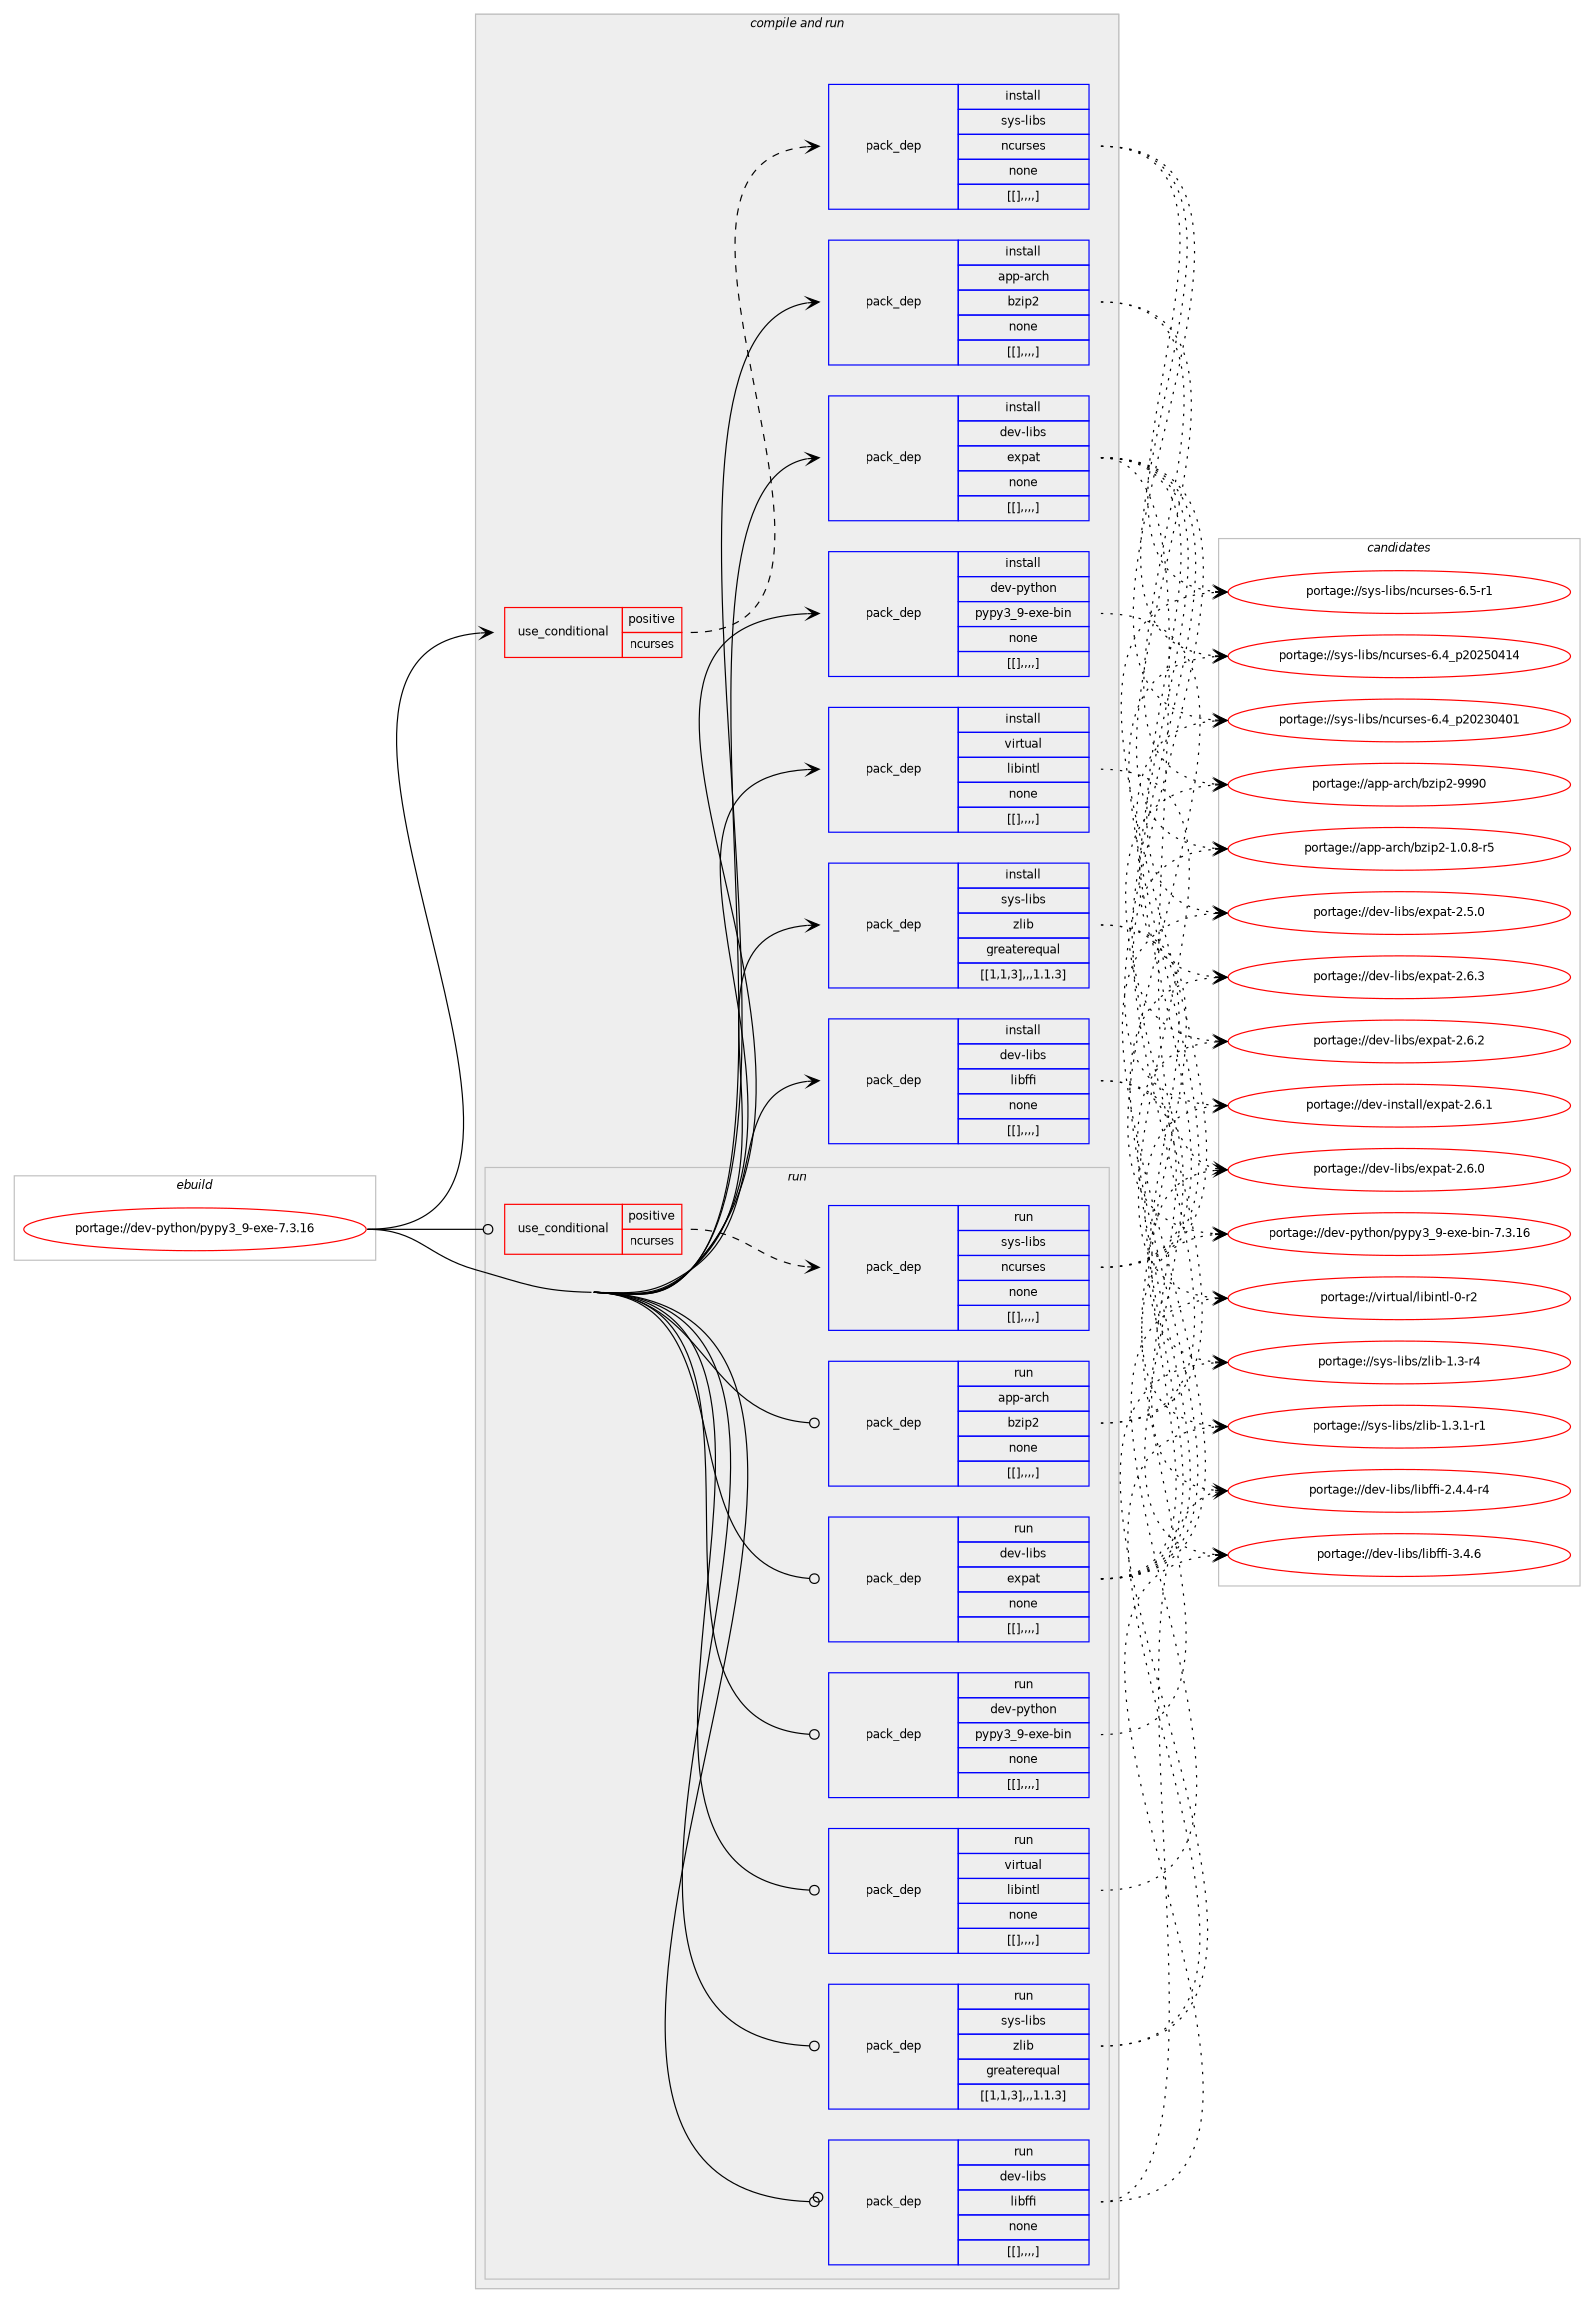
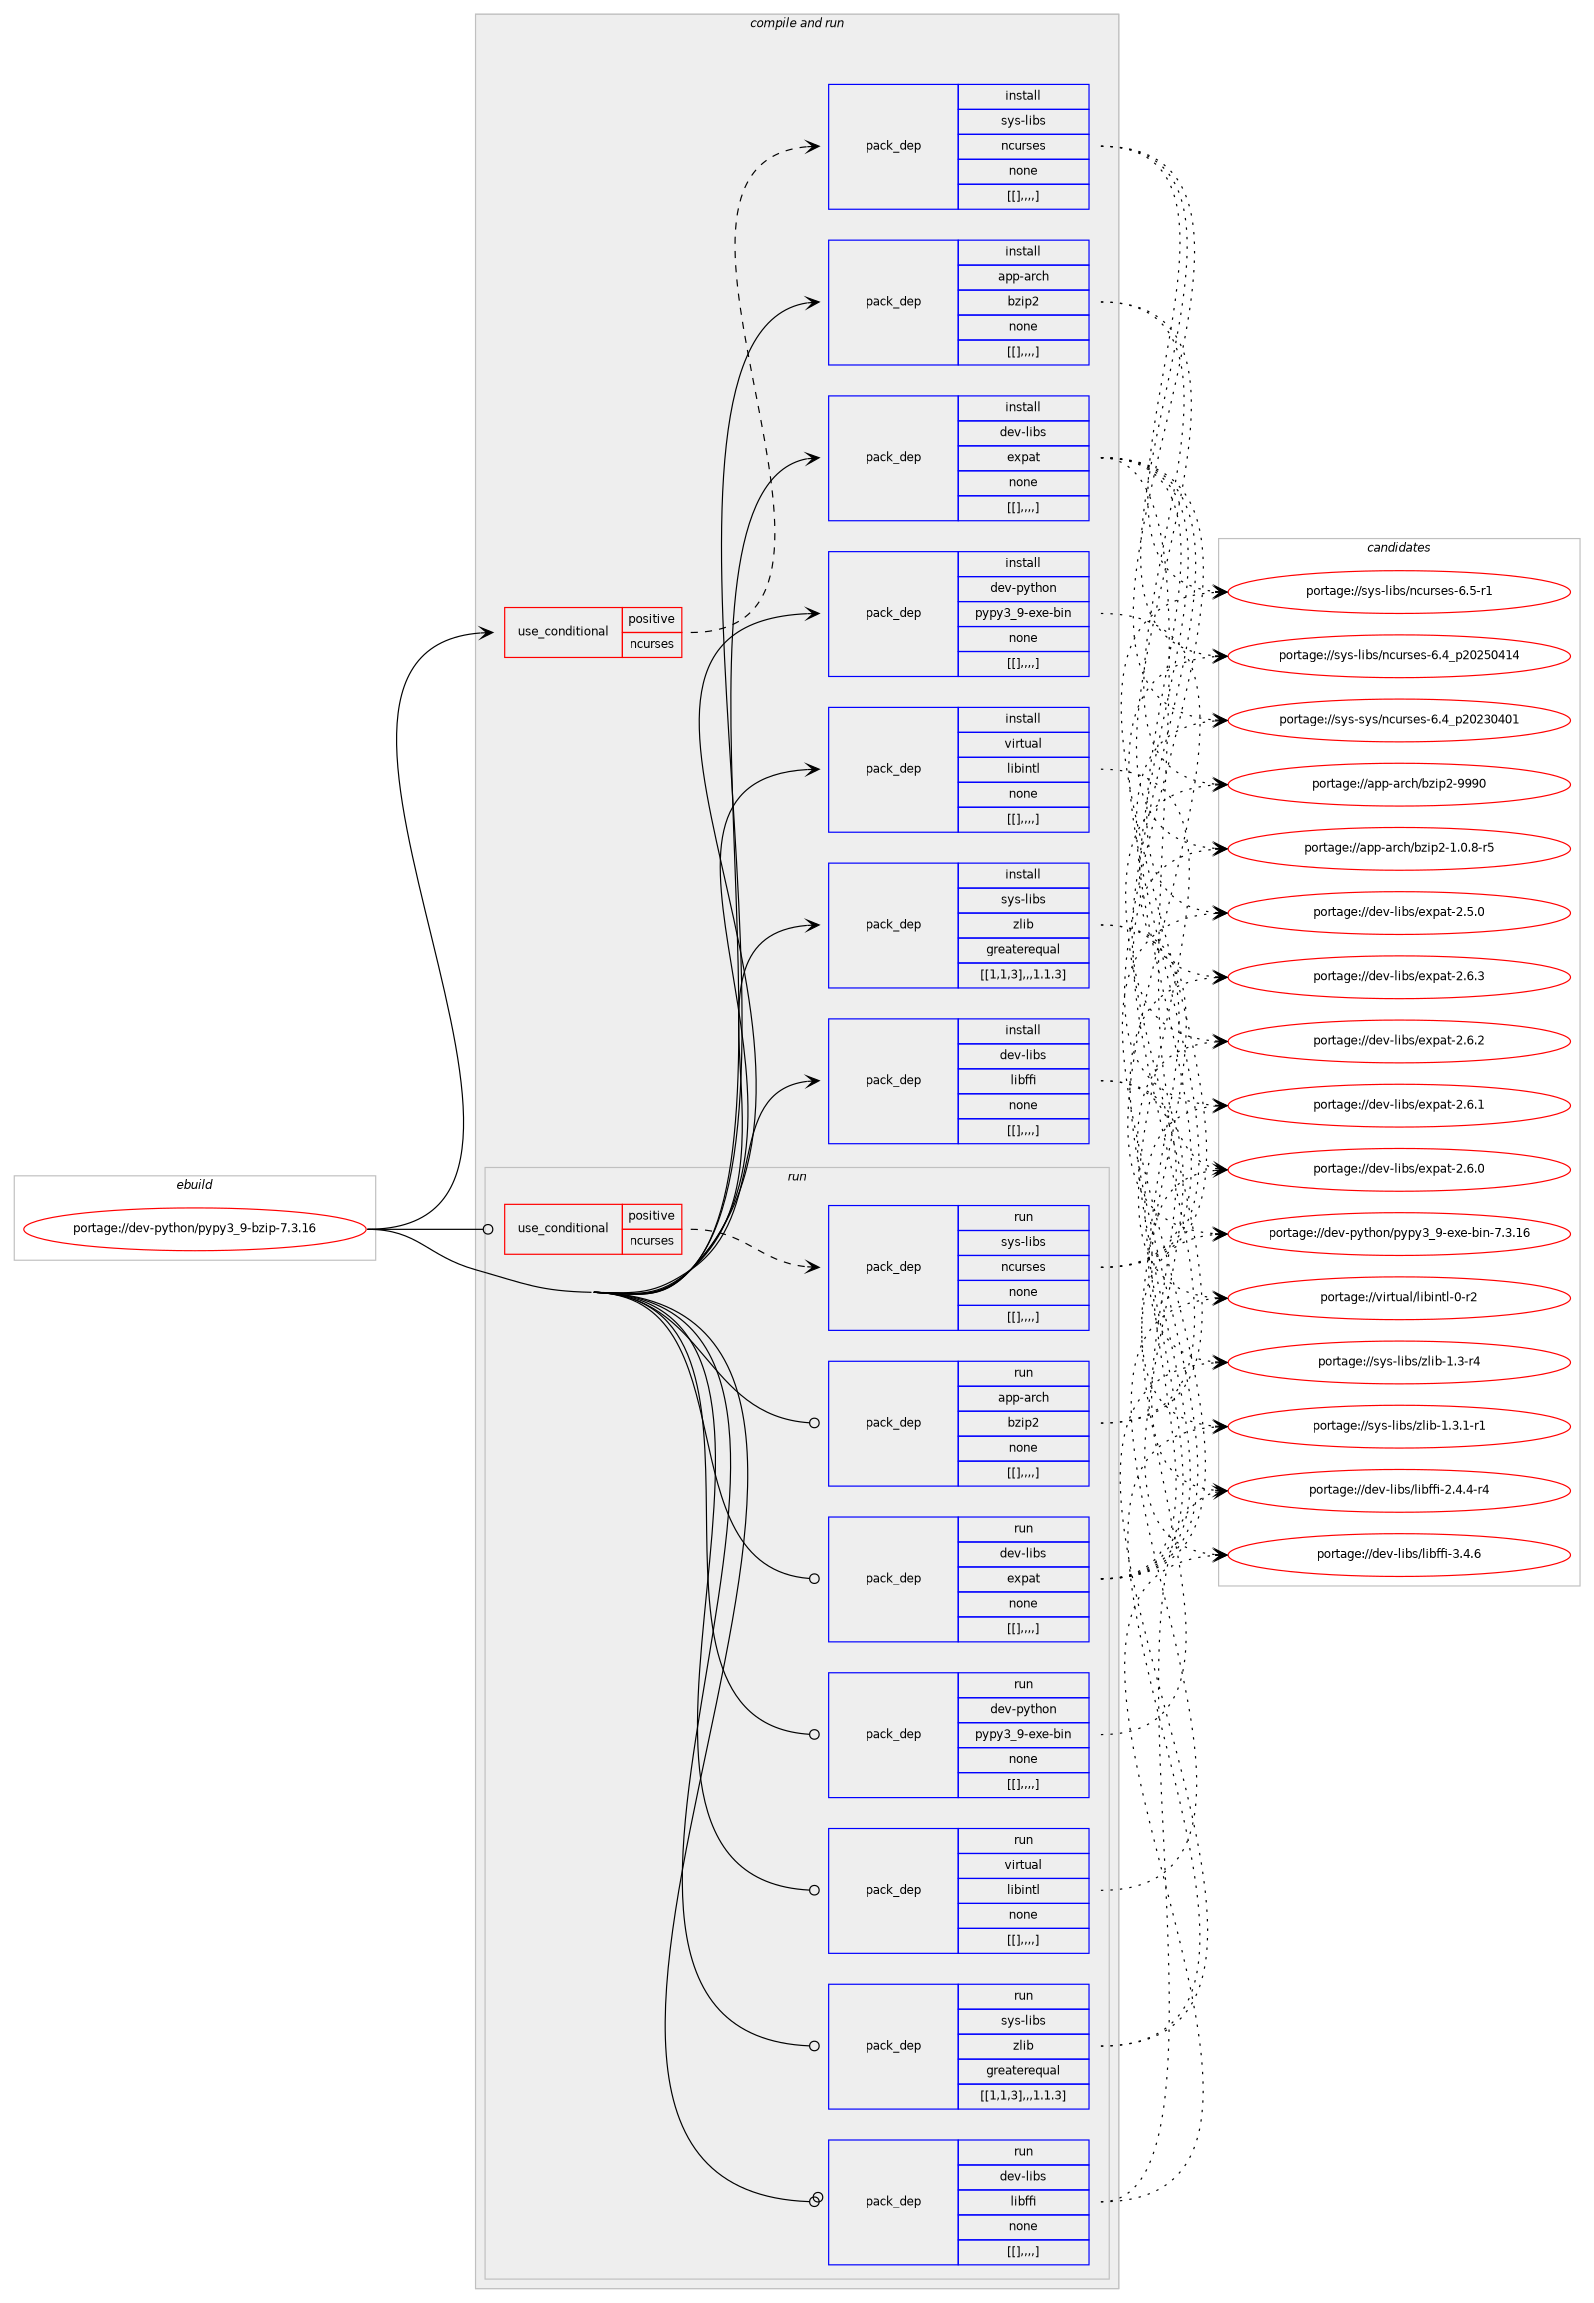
(1399, 720) -> (1399, 720)
(1399, 1106) -> (1399, 1106)
(195, 1229) -> (195, 1229)
